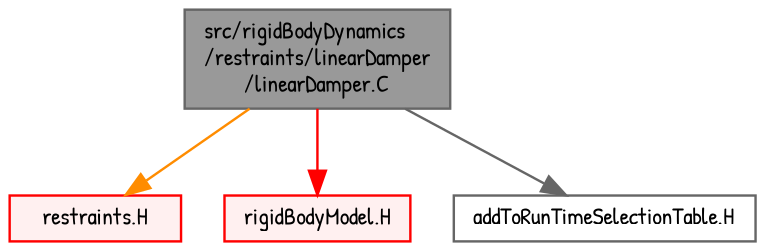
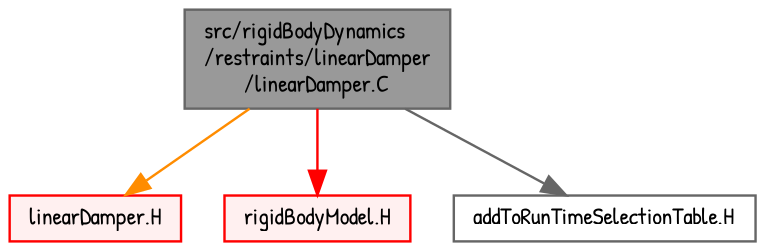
(95, 218) -> (95, 218)
